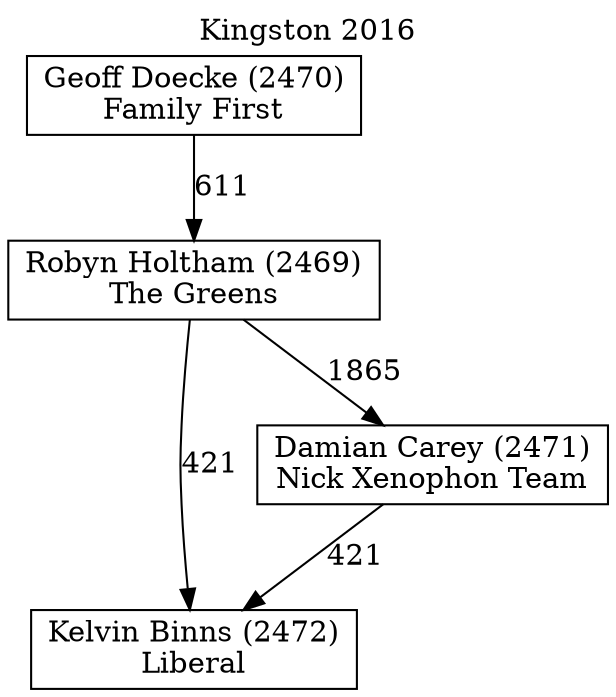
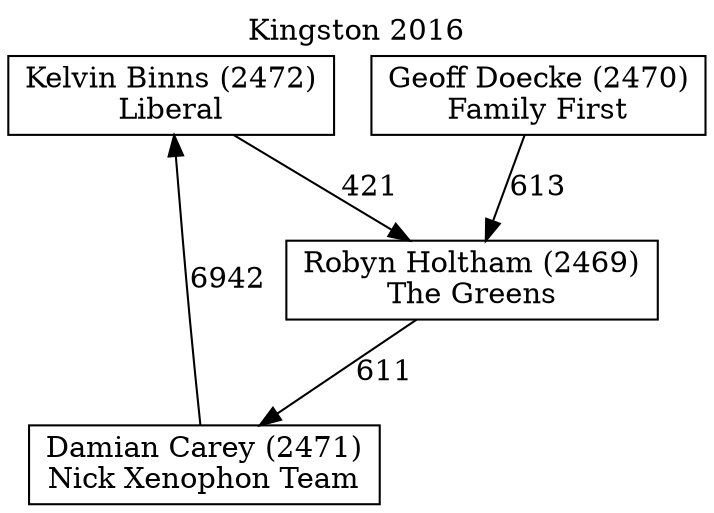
(223, 188) -> (538, 188)
(365, 372) -> (385, 372)
(181, 454) -> (313, 182)
(356, 557) -> (228, 280)
